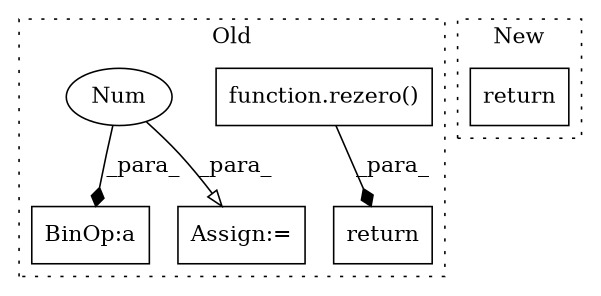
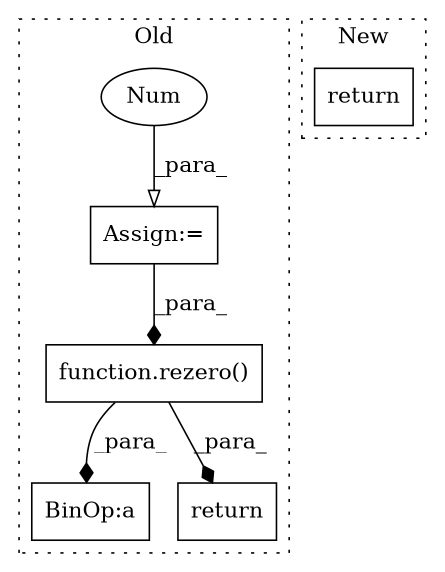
(106, 156) -> (94, 430)
none -> (154, 295)
